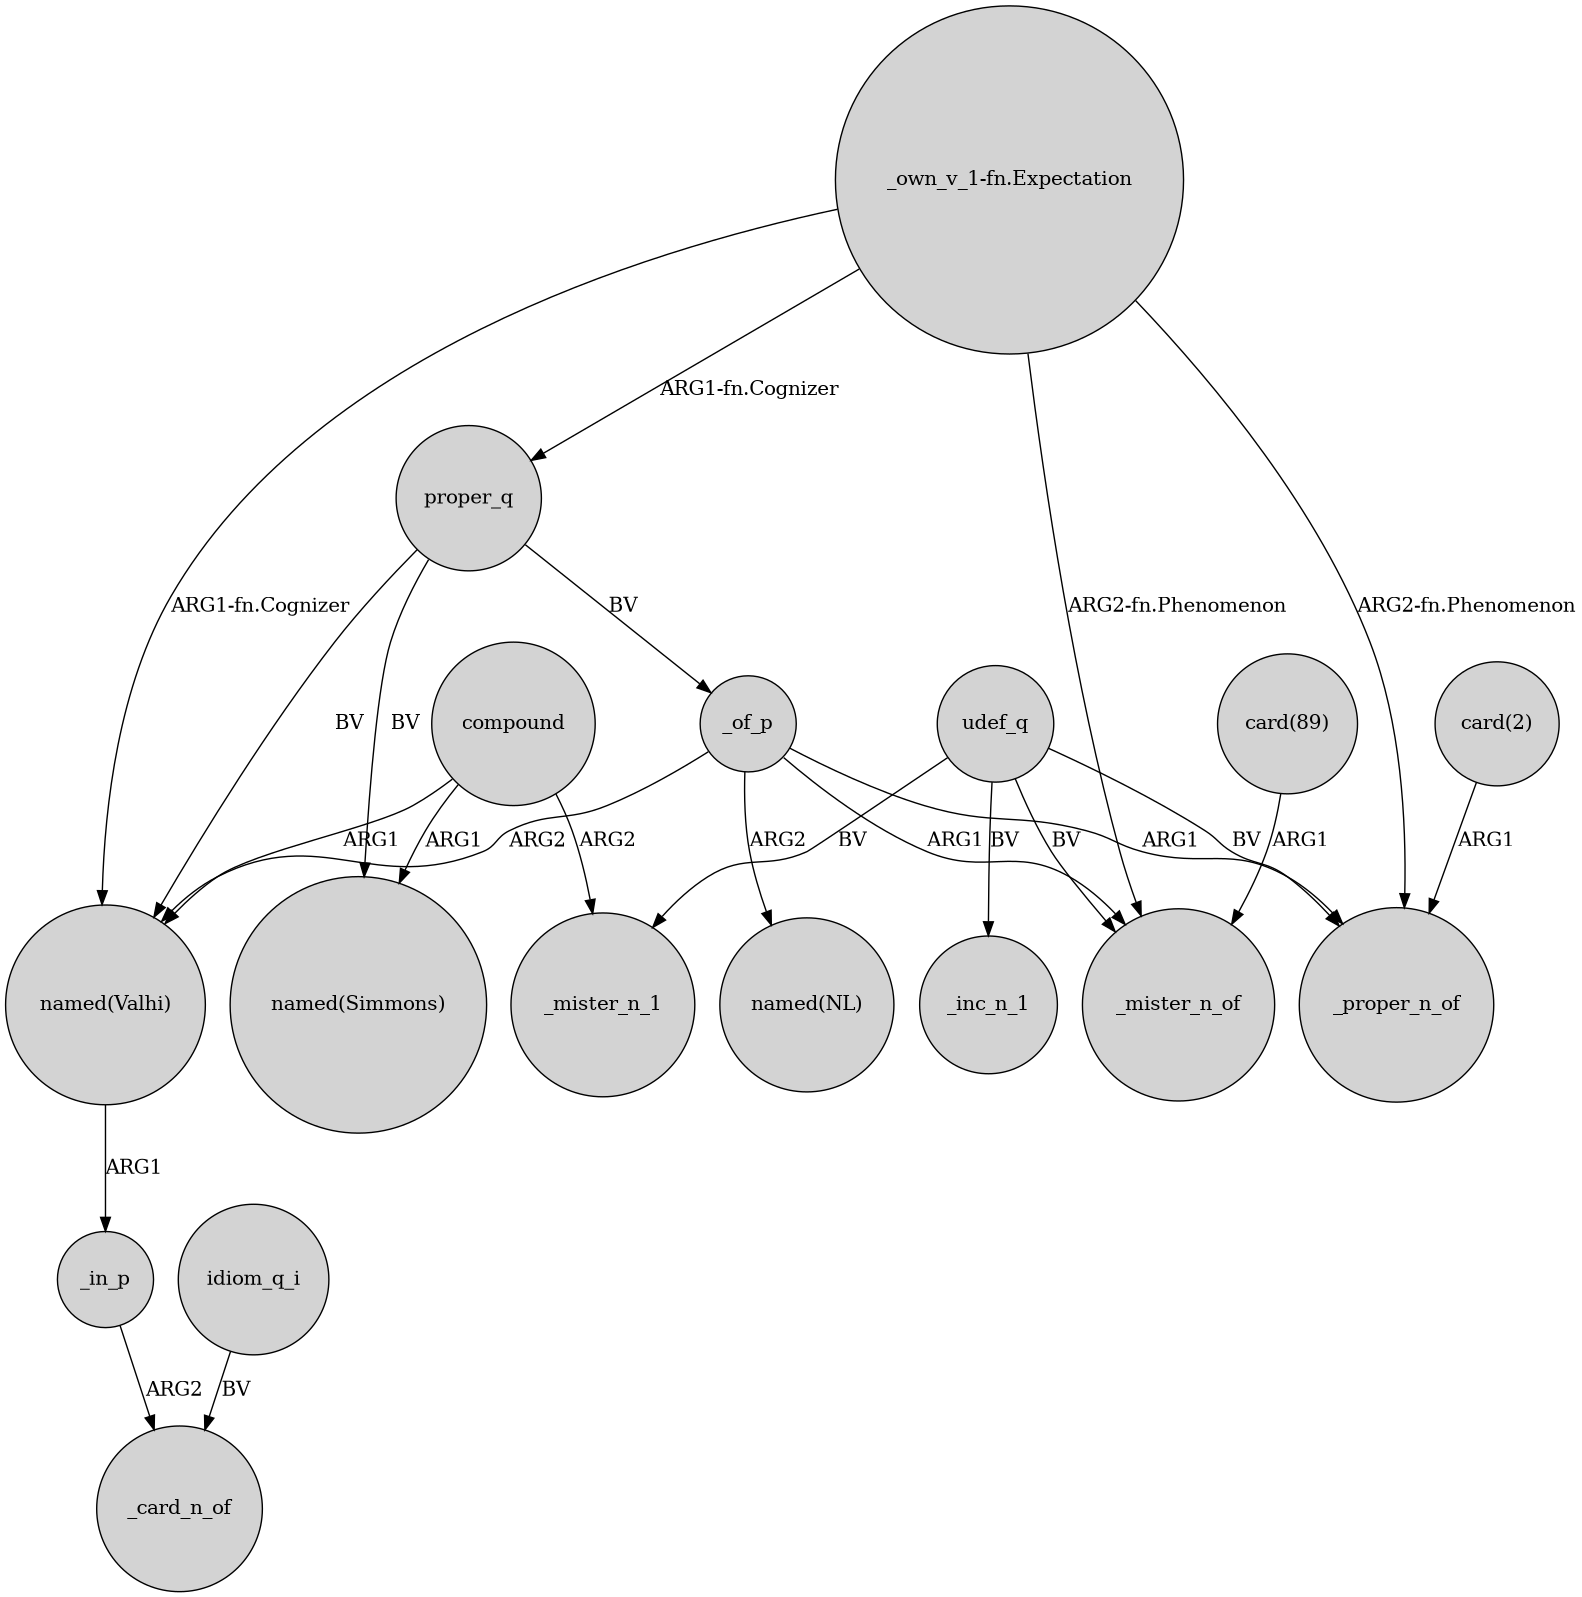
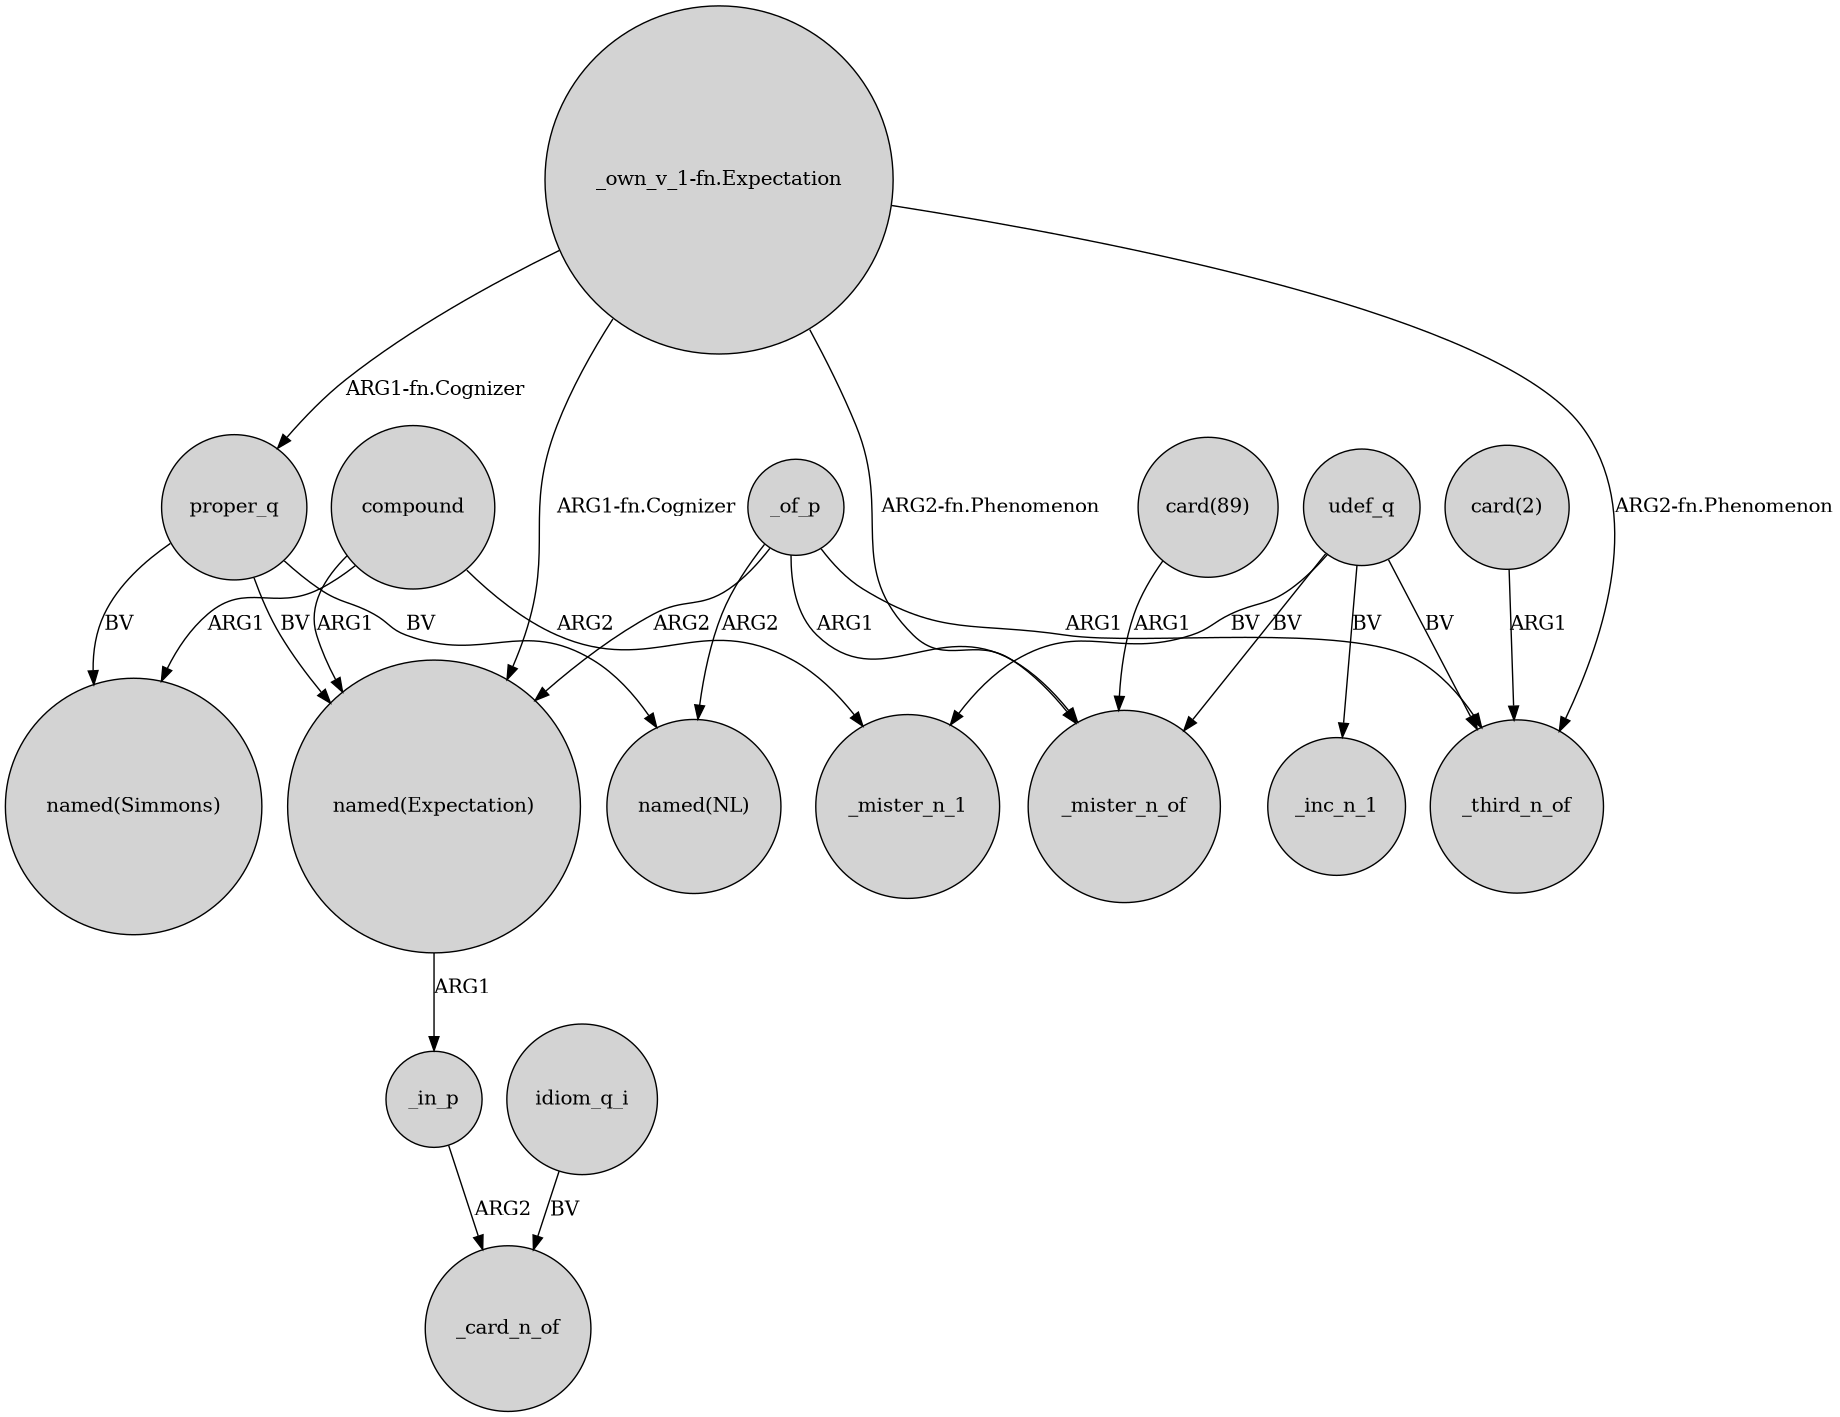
(613, 614) -> (469, 645)
(105, 1005) -> (434, 806)
(1397, 1005) -> (1517, 806)
